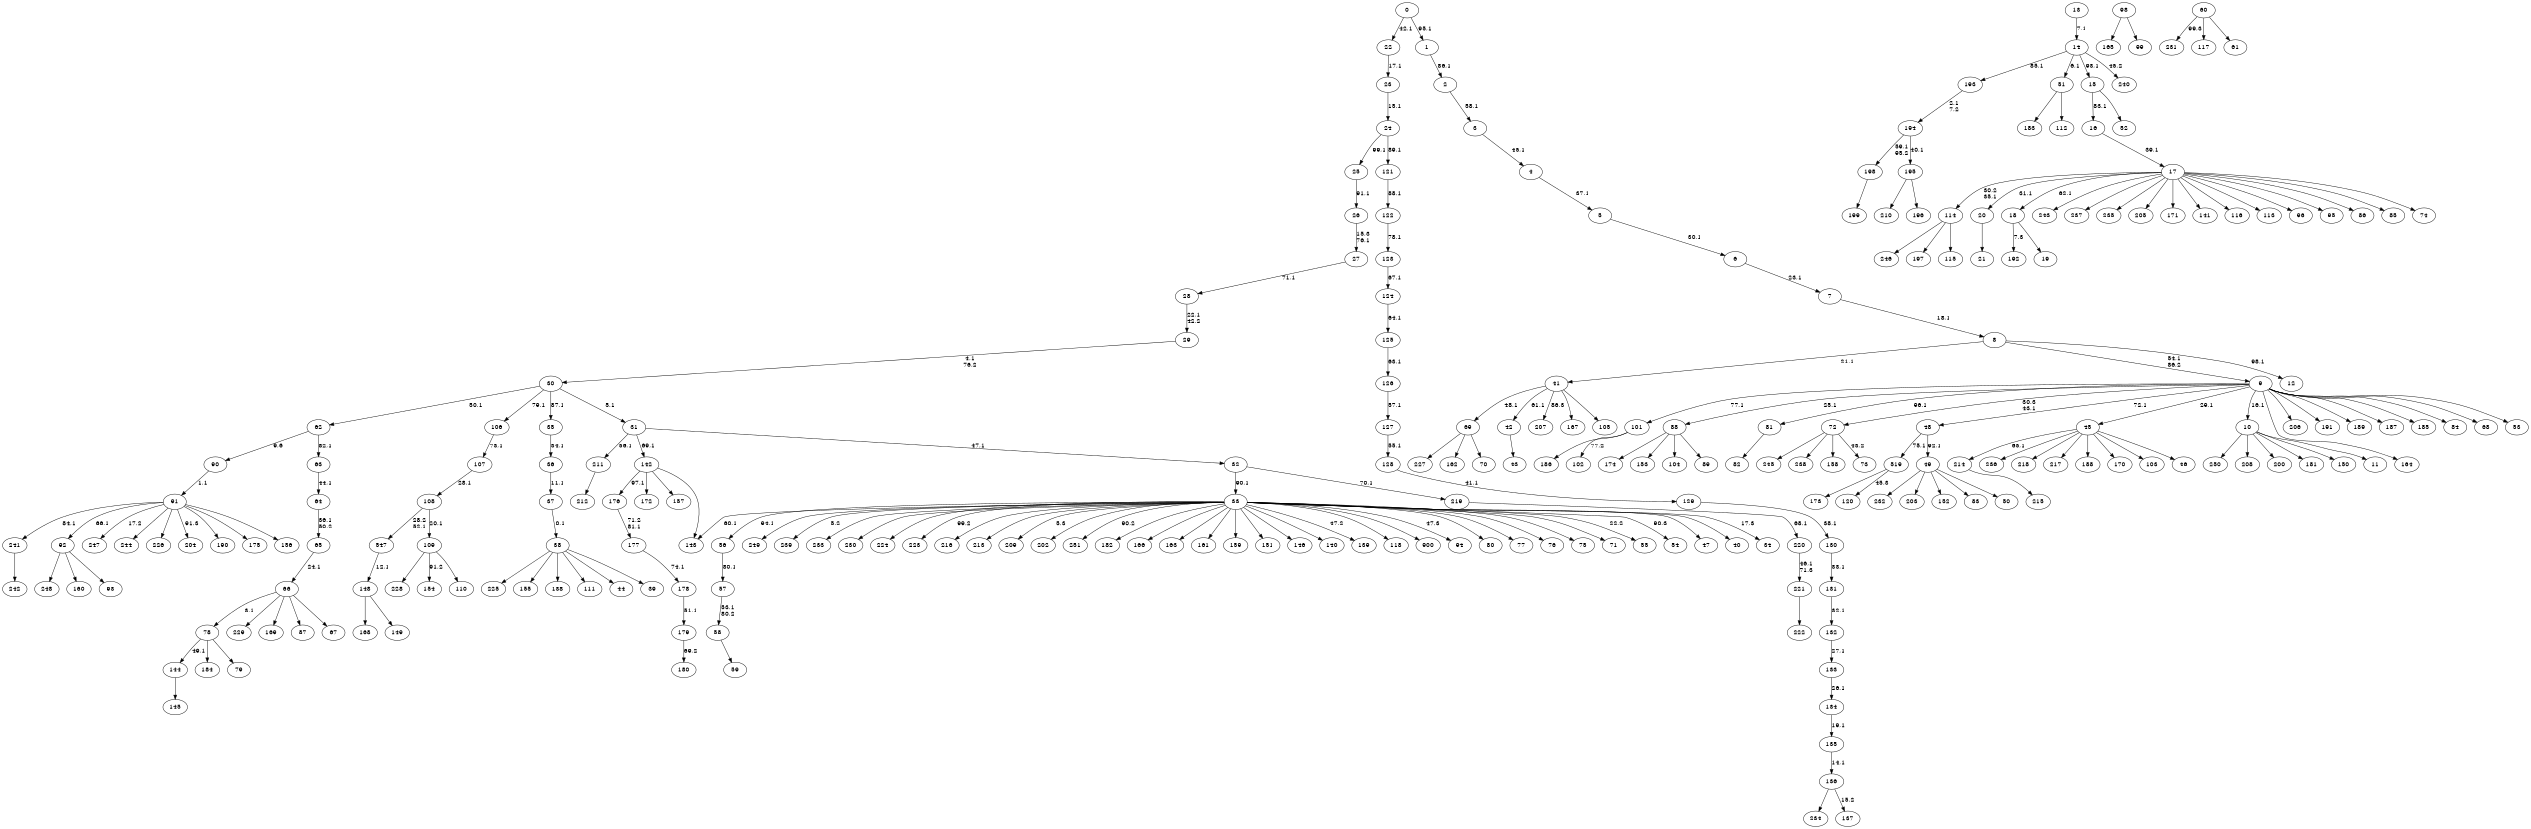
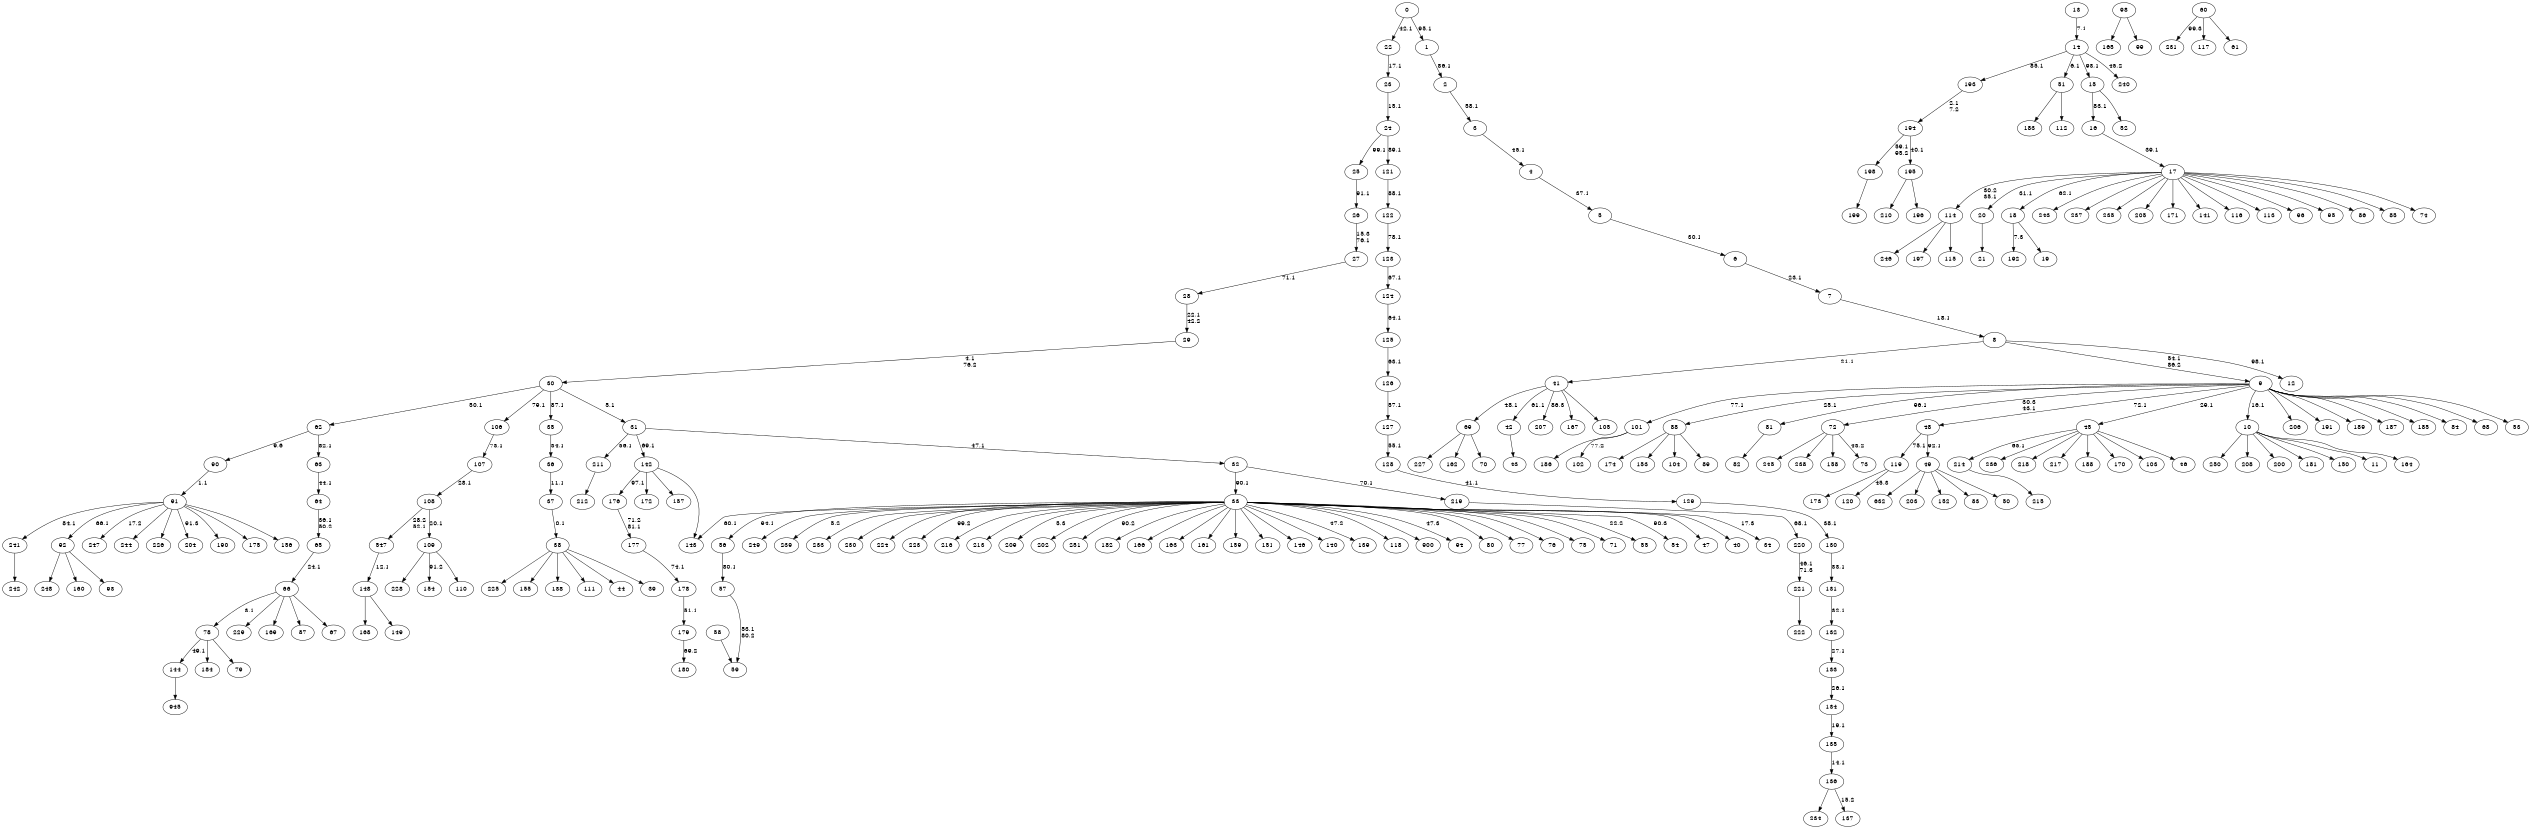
(2313, 441) -> (2325, 444)
(1896, 465) -> (1896, 465)
(1880, 502) -> (1880, 502)
(720, 609) -> (741, 625)
(175, 707) -> (175, 707)
